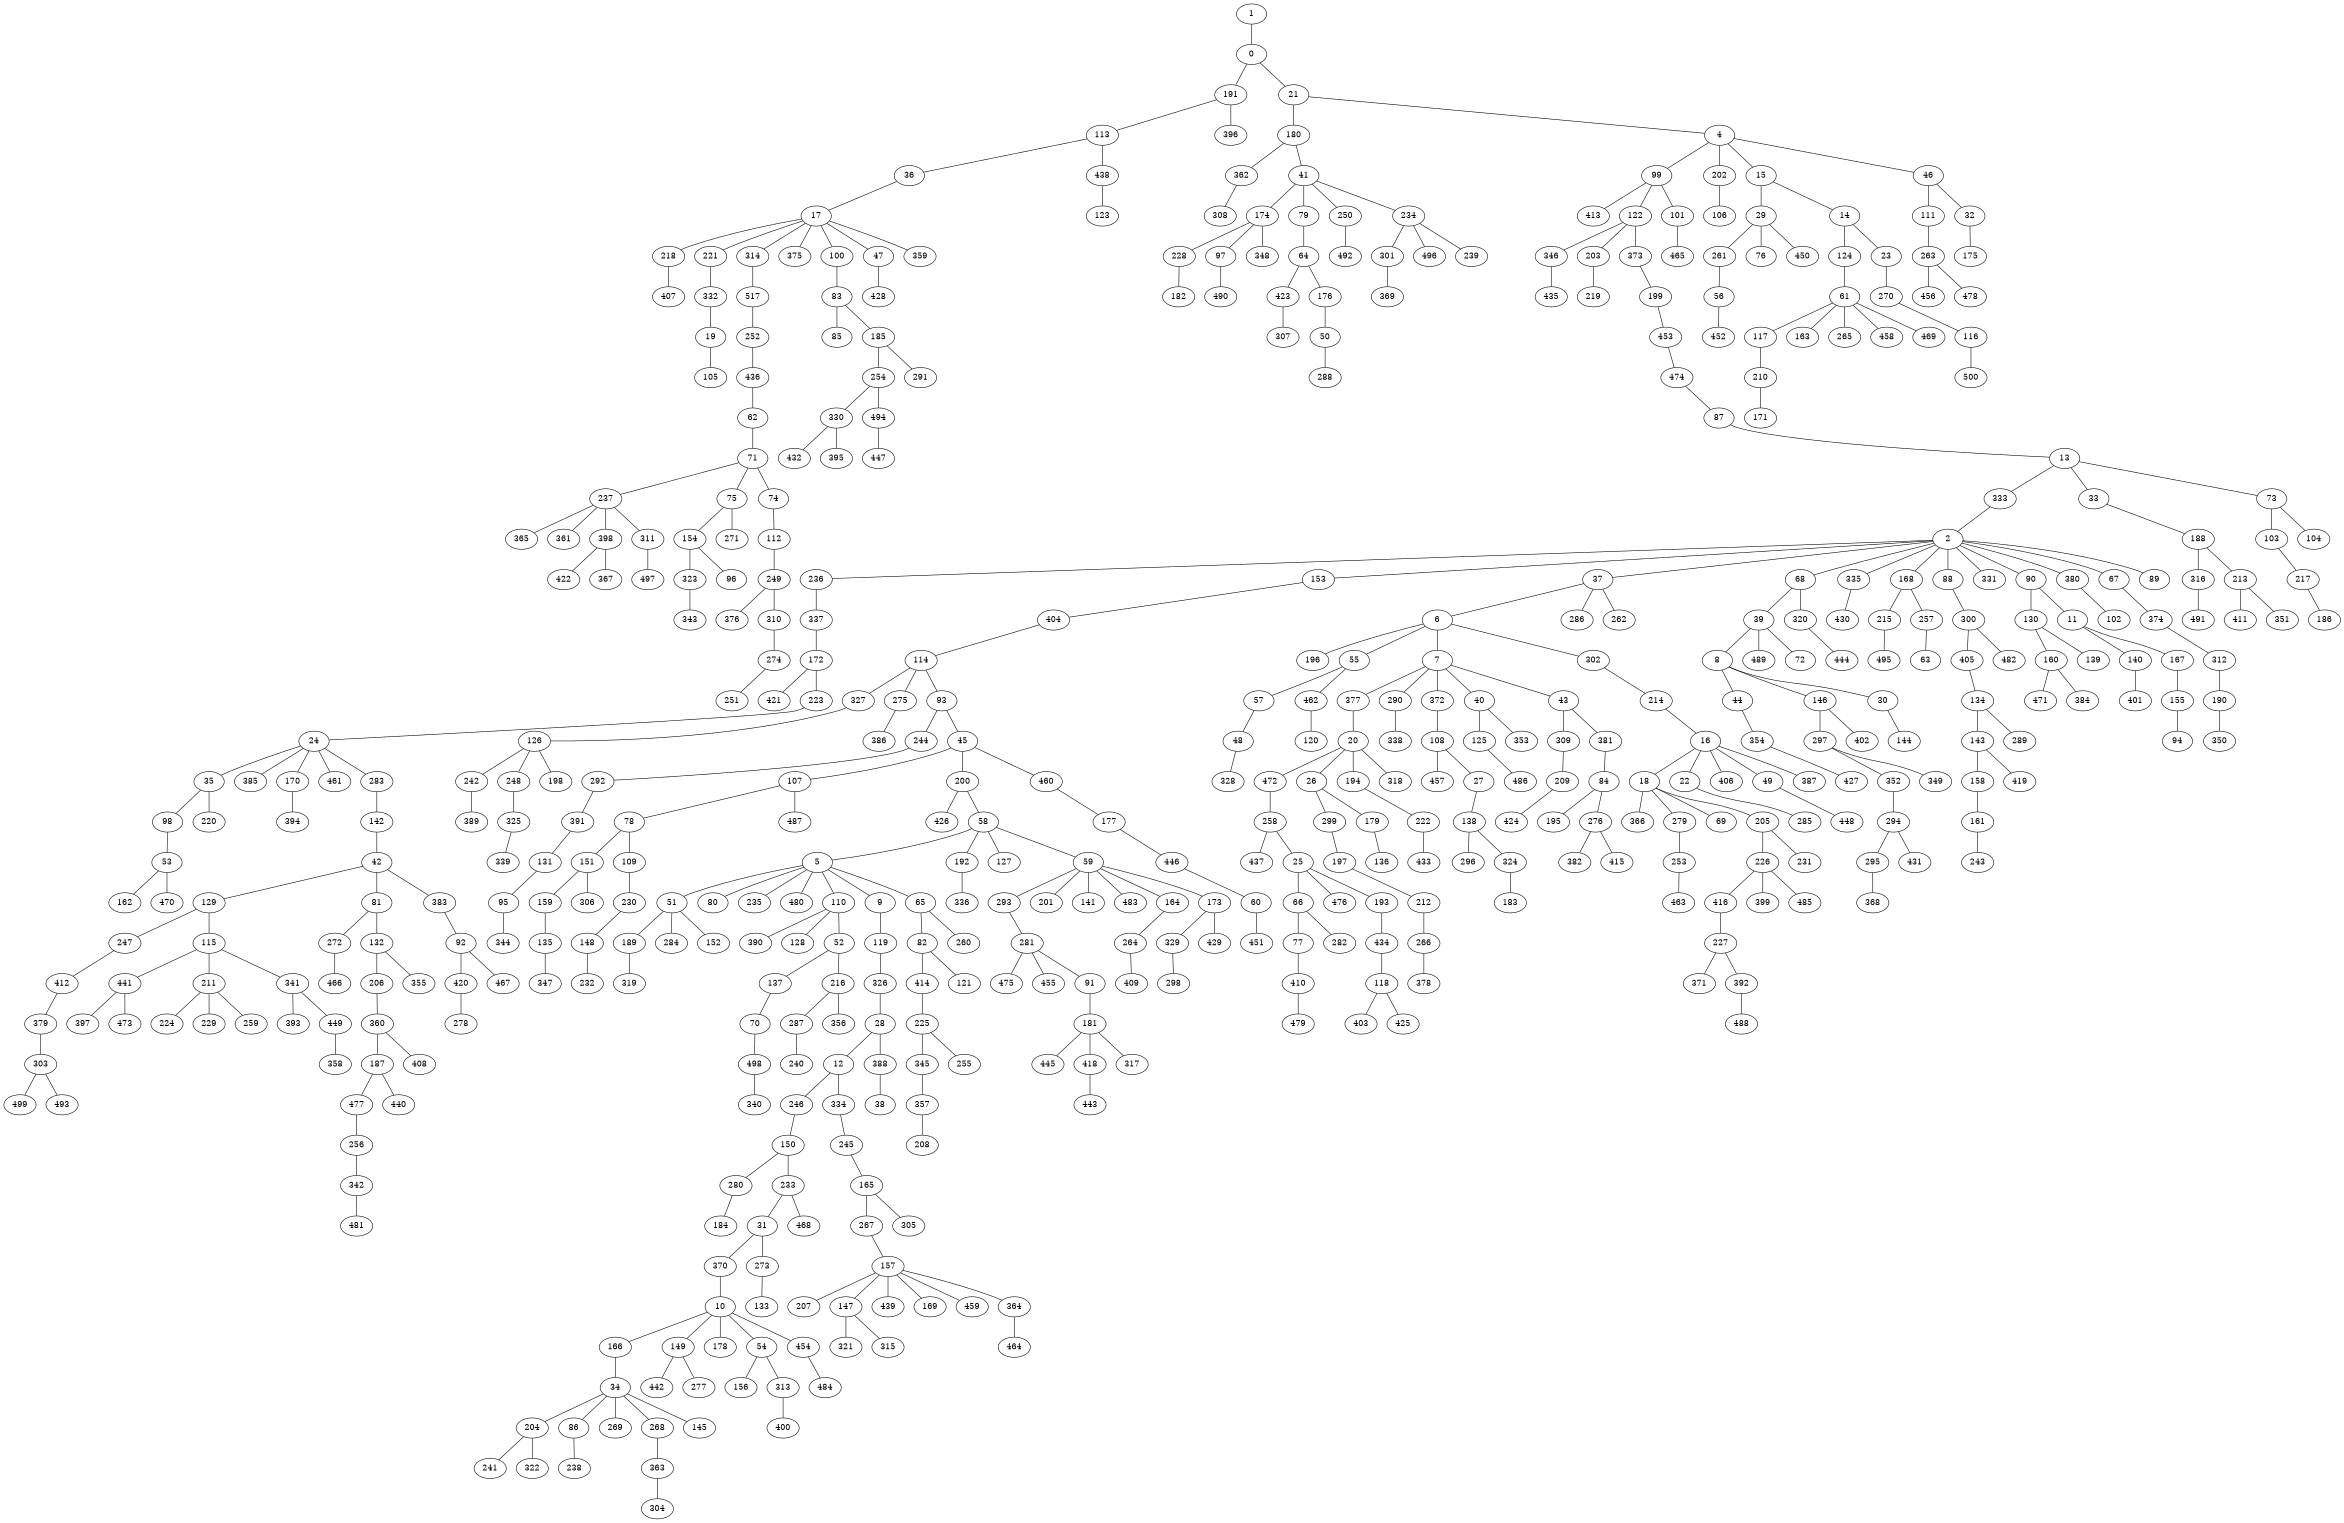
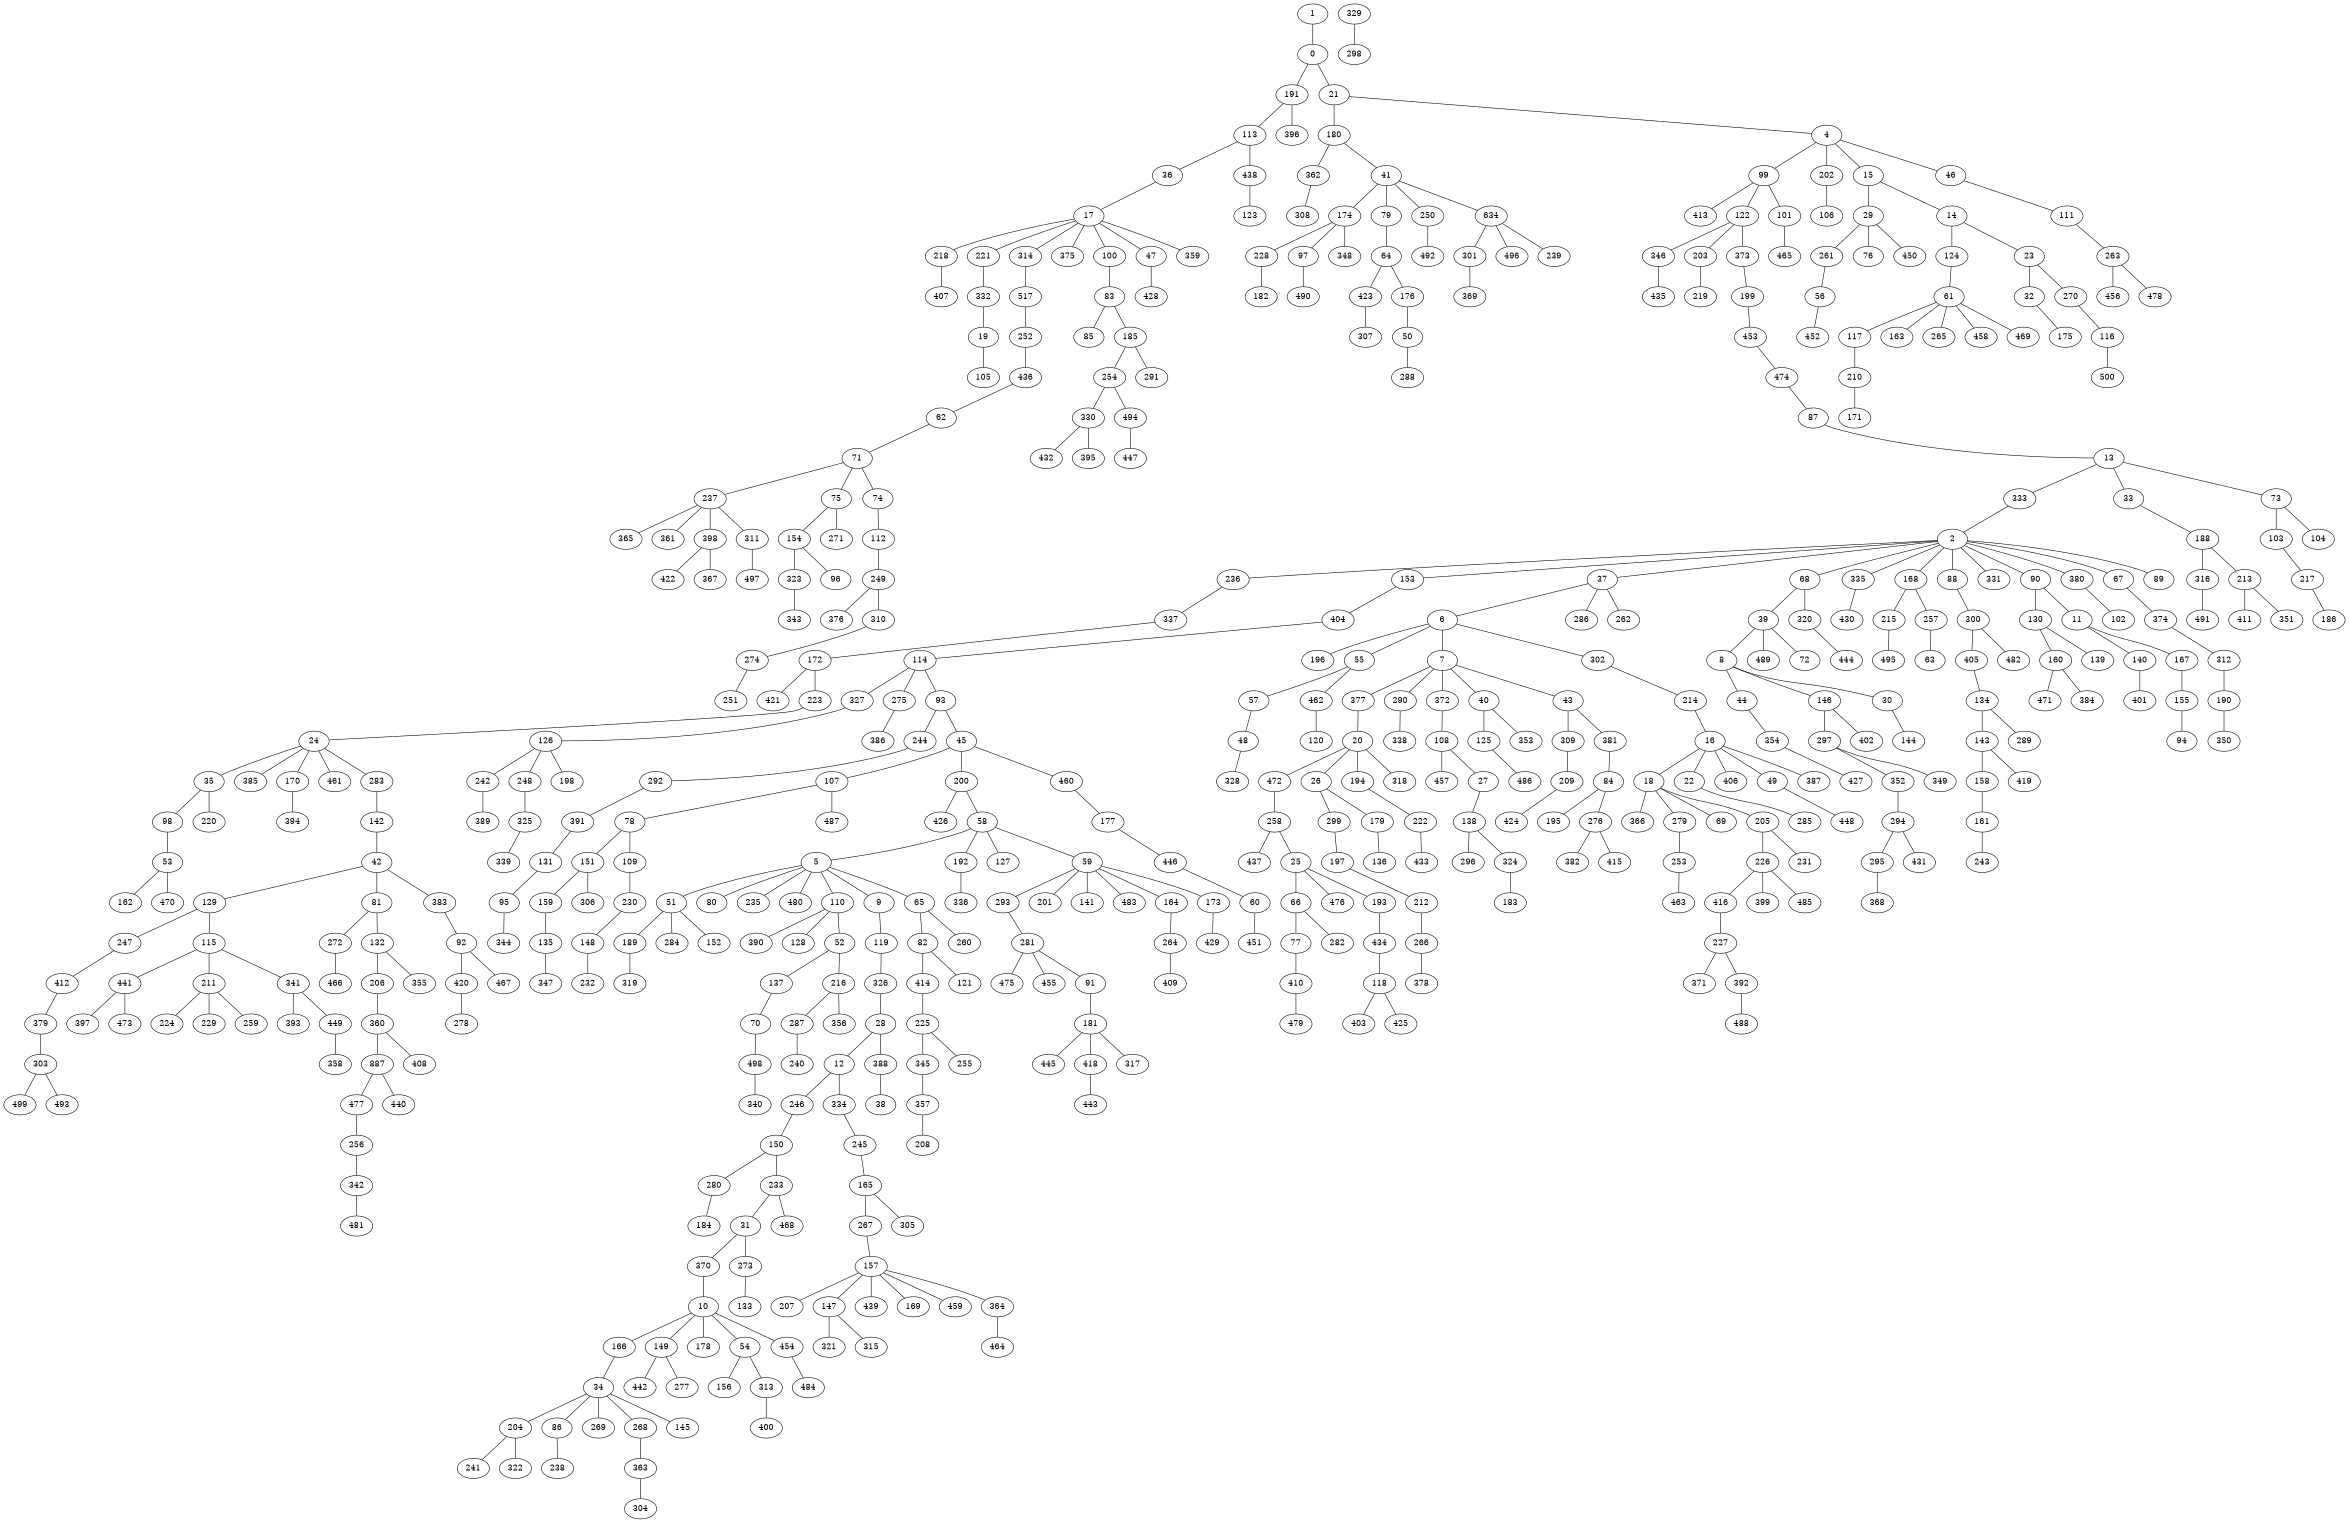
(1949, 196) -> (2029, 277)
(1409, 216) -> (1491, 216)
(1193, 923) -> none
(377, 1064) -> (377, 1064)
